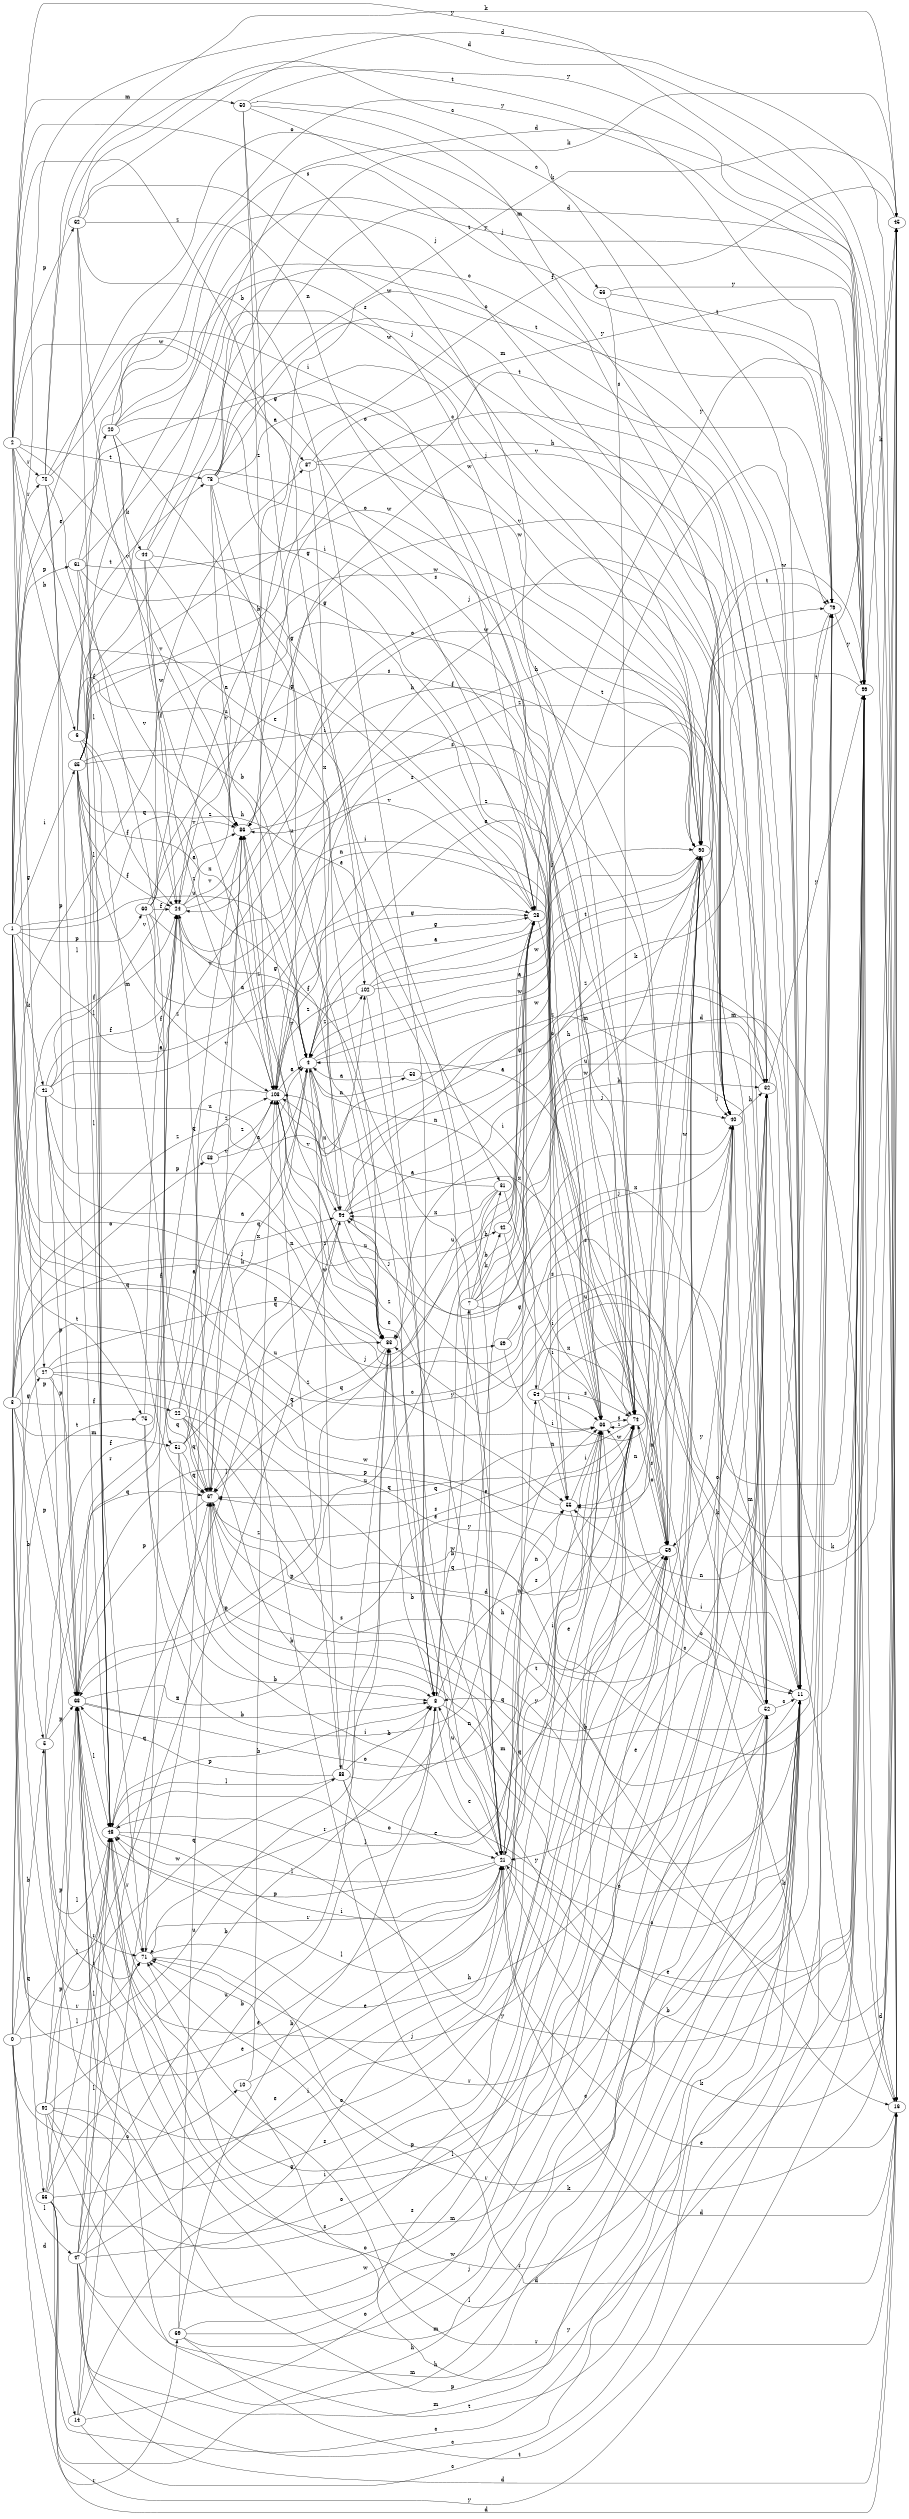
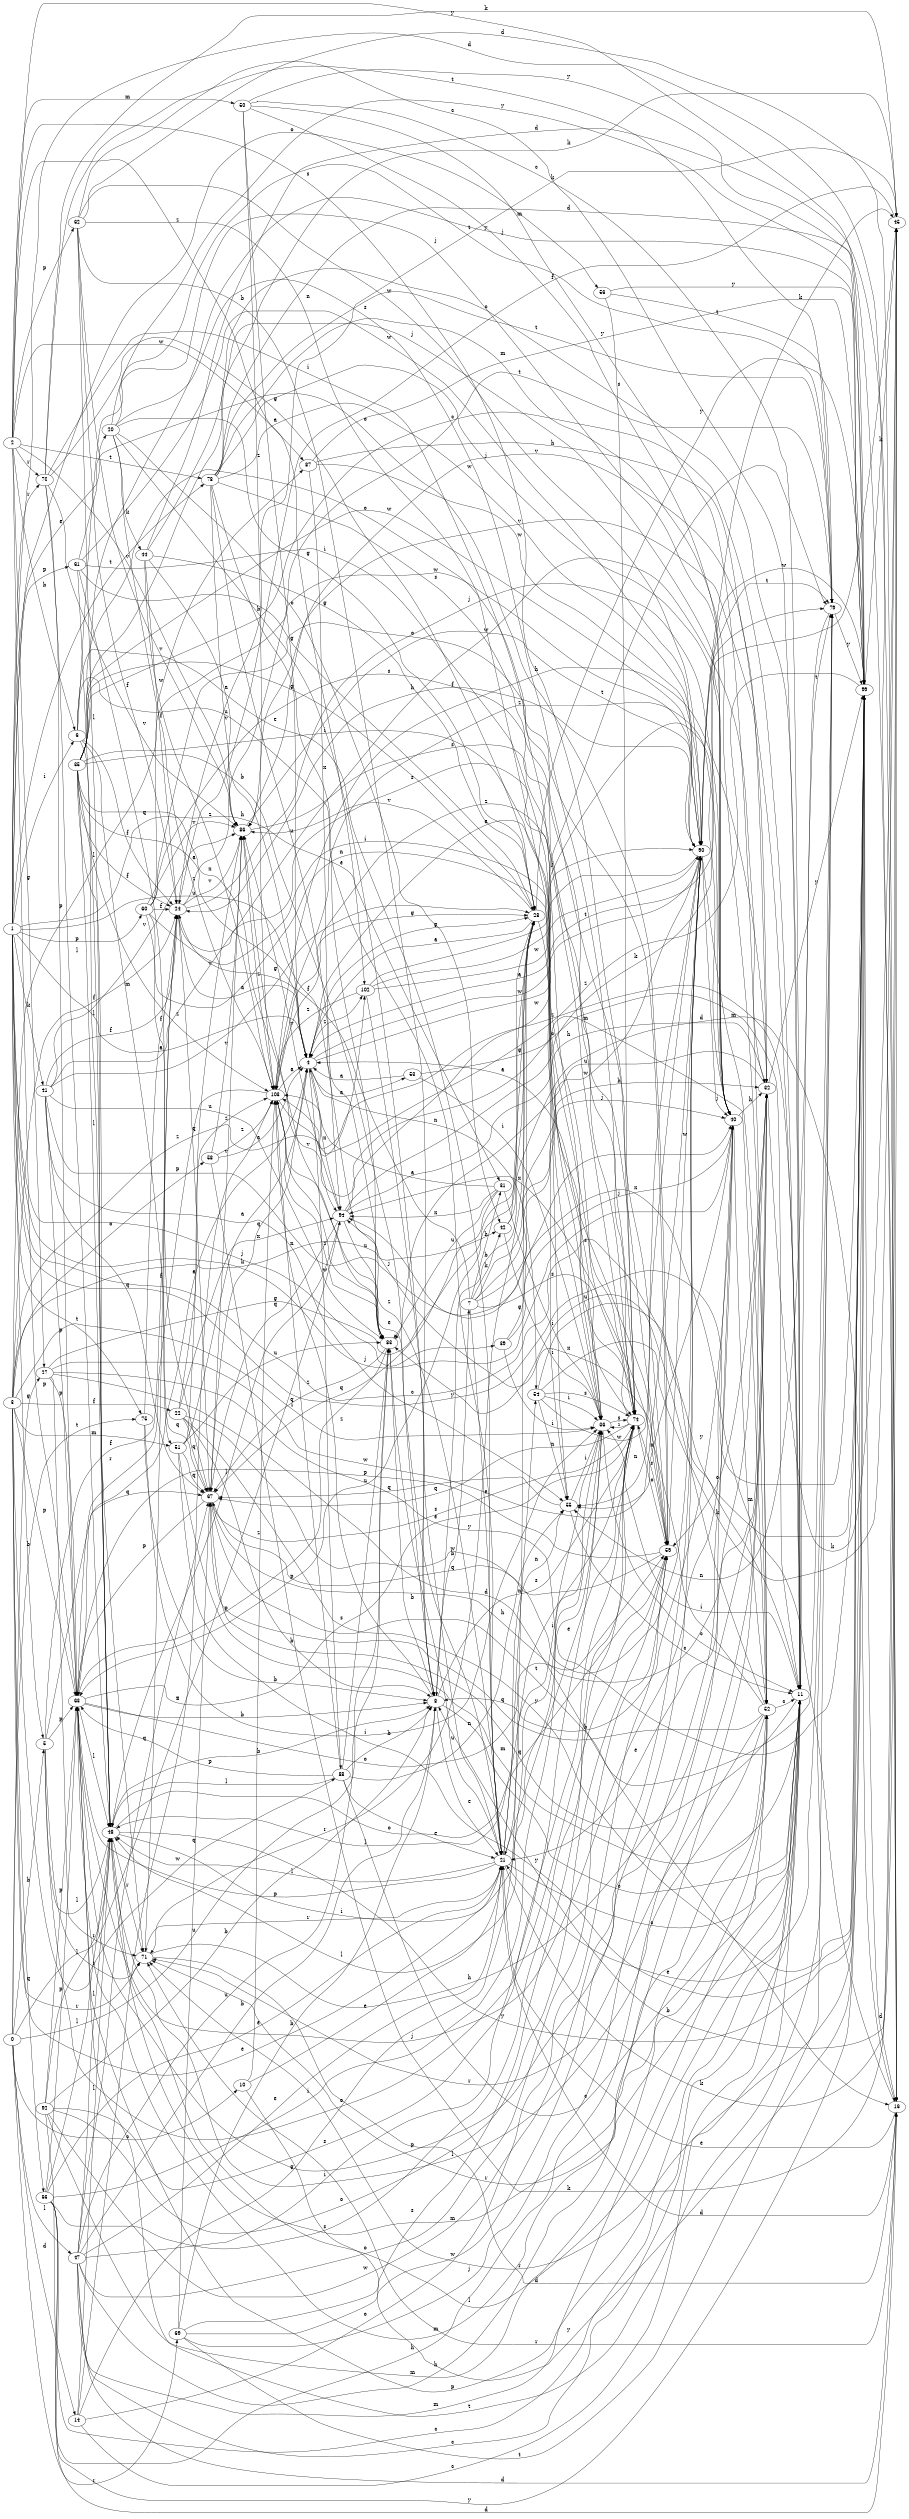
(784, 644) -> (374, 797)
(94, 688) -> (97, 552)
(44, 849) -> (32, 830)
(341, 1093) -> (341, 1093)
(895, 1391) -> (735, 501)
none -> (331, 1410)
